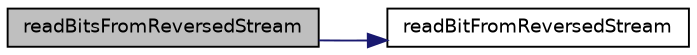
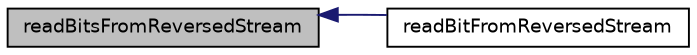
(343, 41) -> (362, 15)
